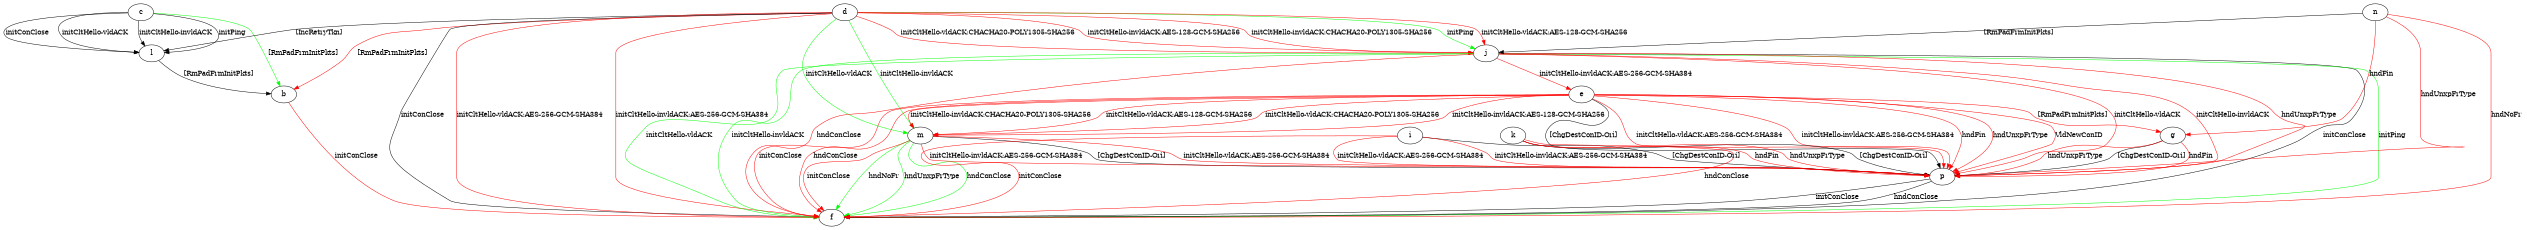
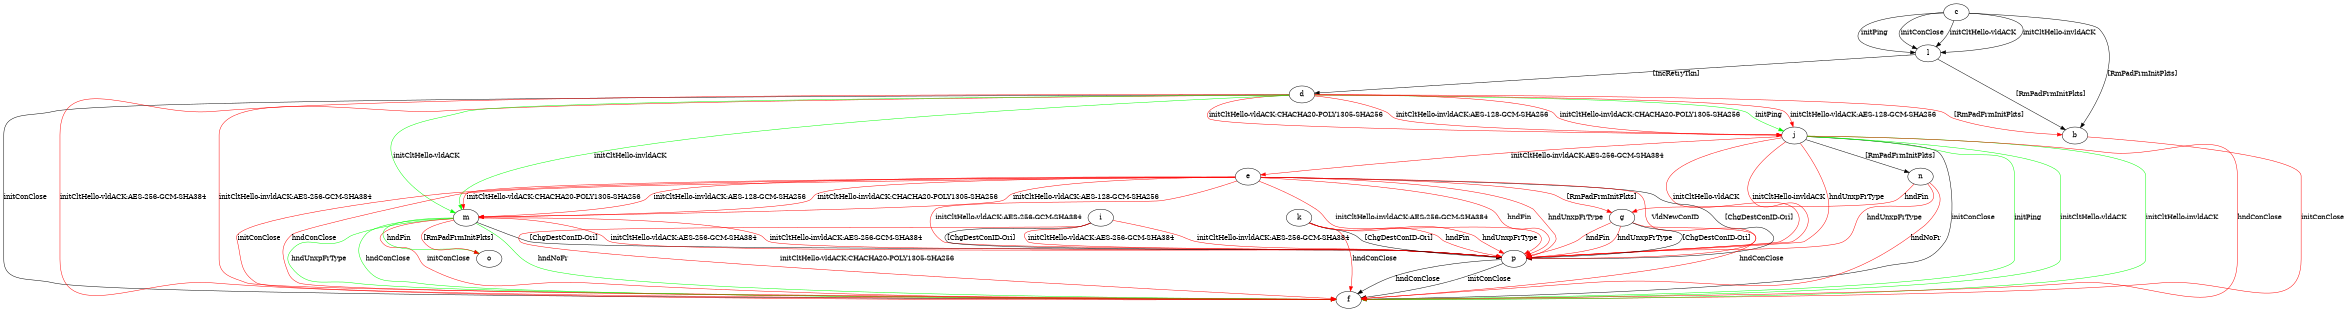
(499, 20) -> (1617, 74)
(232, 22) -> (2086, 24)
(1933, 33) -> (1855, 155)
(1041, 177) -> (868, 259)
none -> (489, 259)
none -> (1628, 273)
